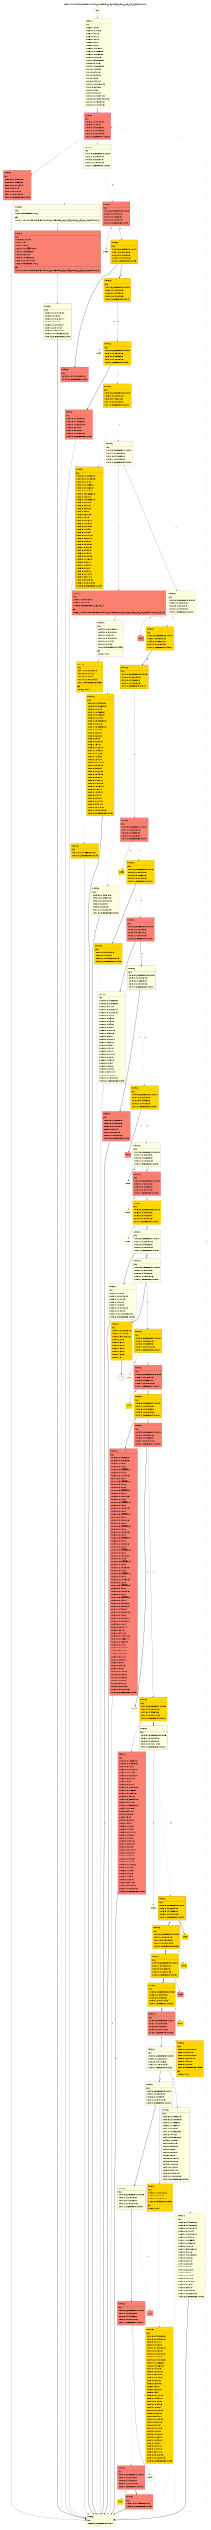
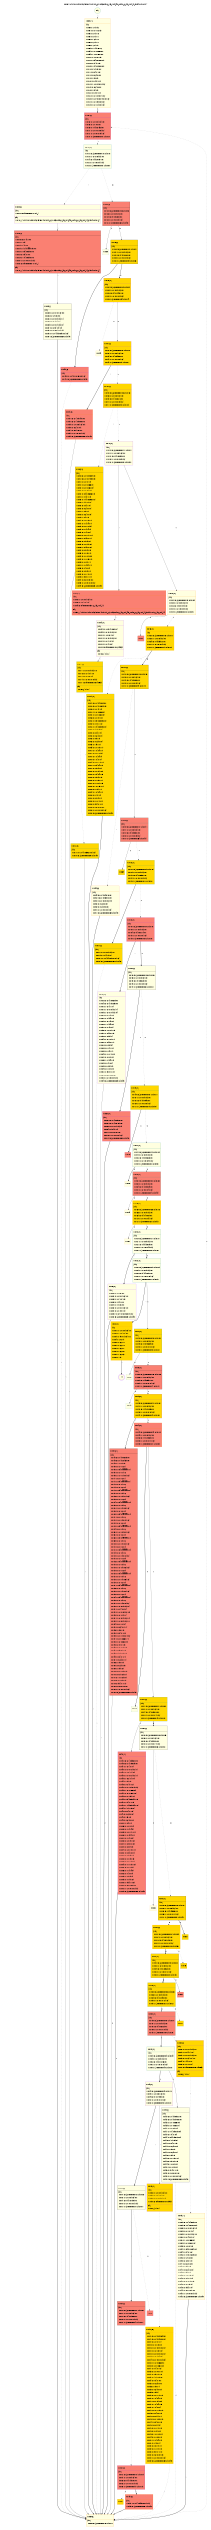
(17, 185) -> none
(129, 1406) -> (129, 1406)
(150, 2477) -> none
